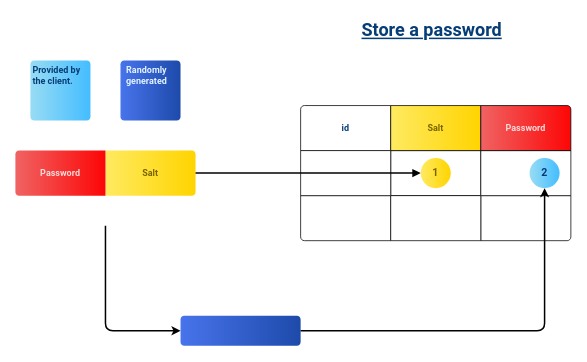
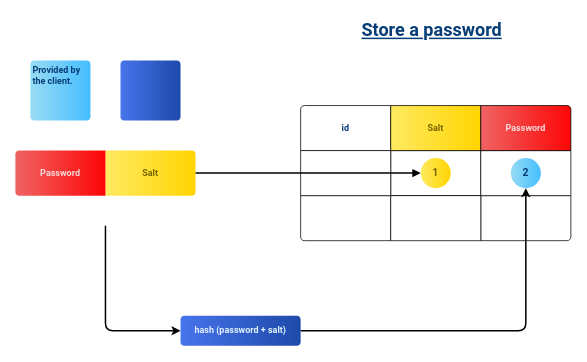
(147, 75) -> none
(544, 173) -> (525, 173)
none -> (240, 330)
